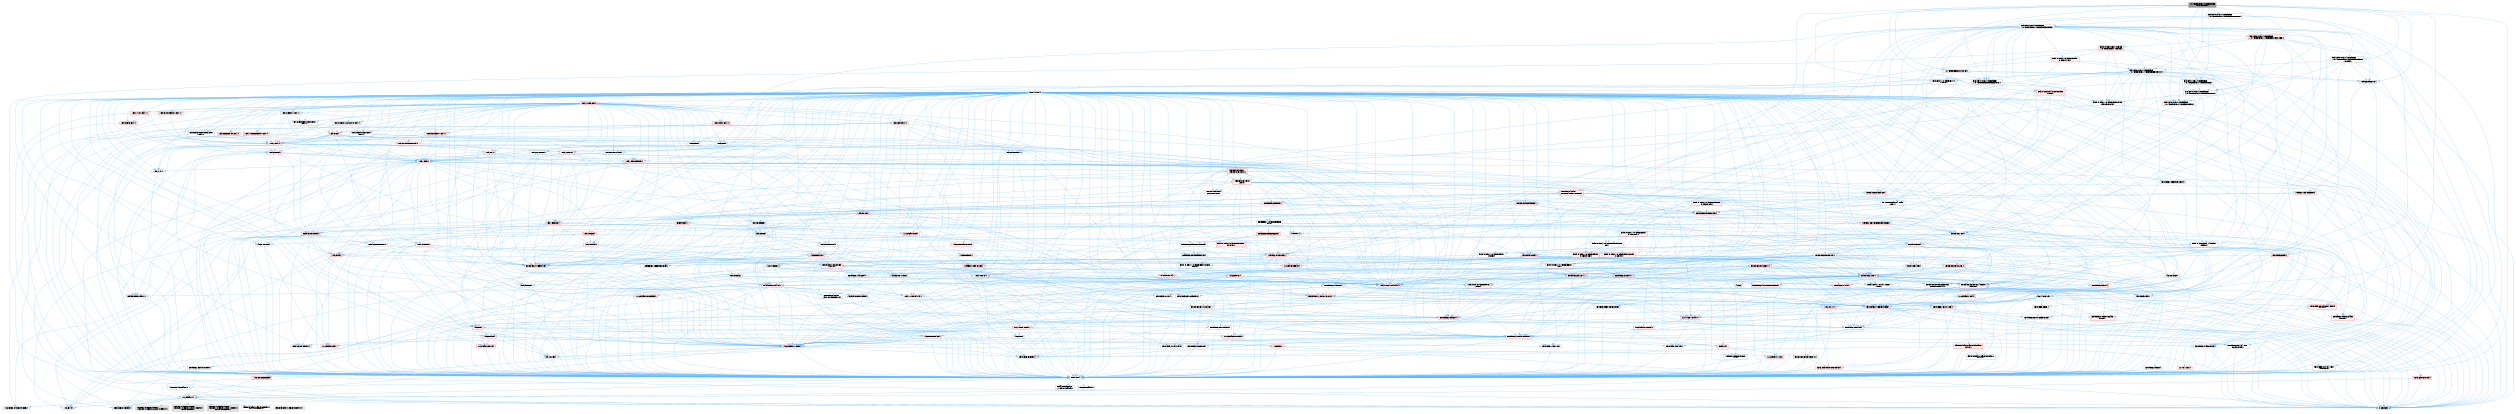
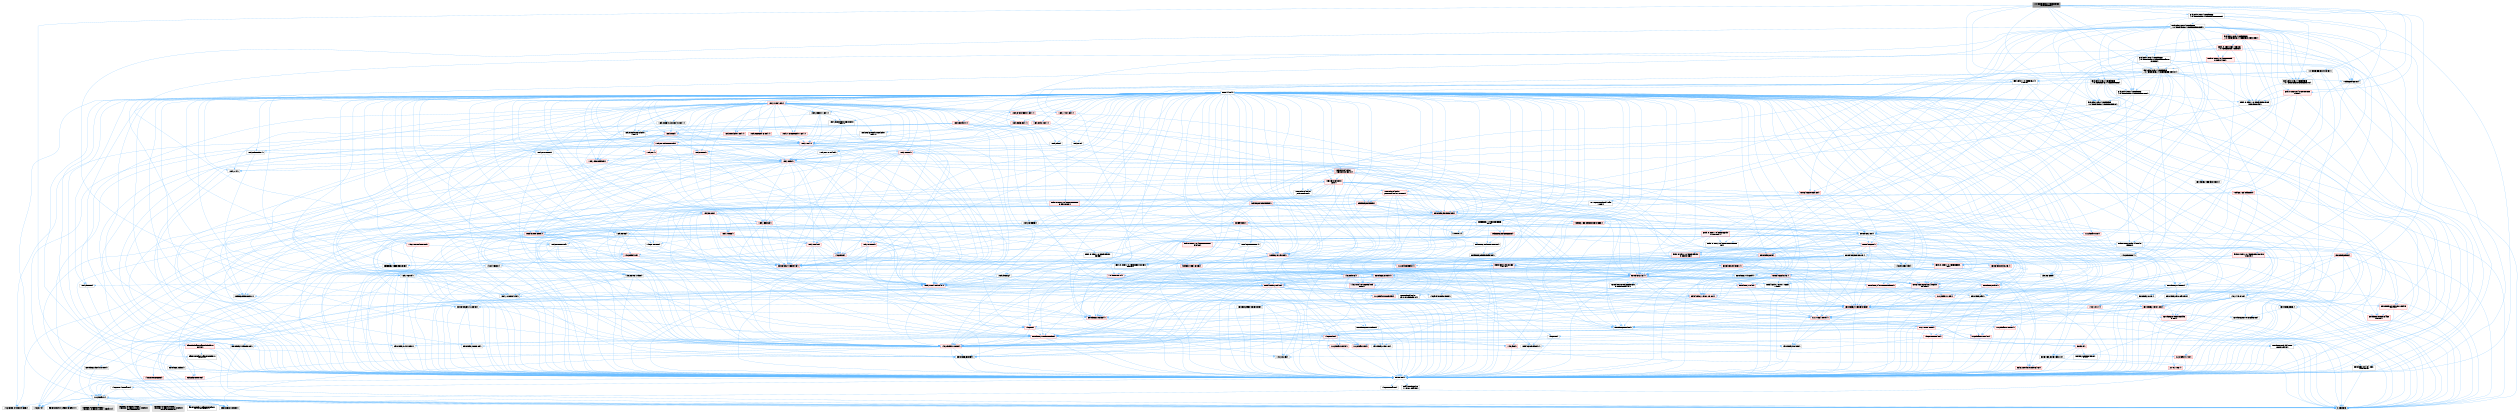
(1738, 286) -> none
